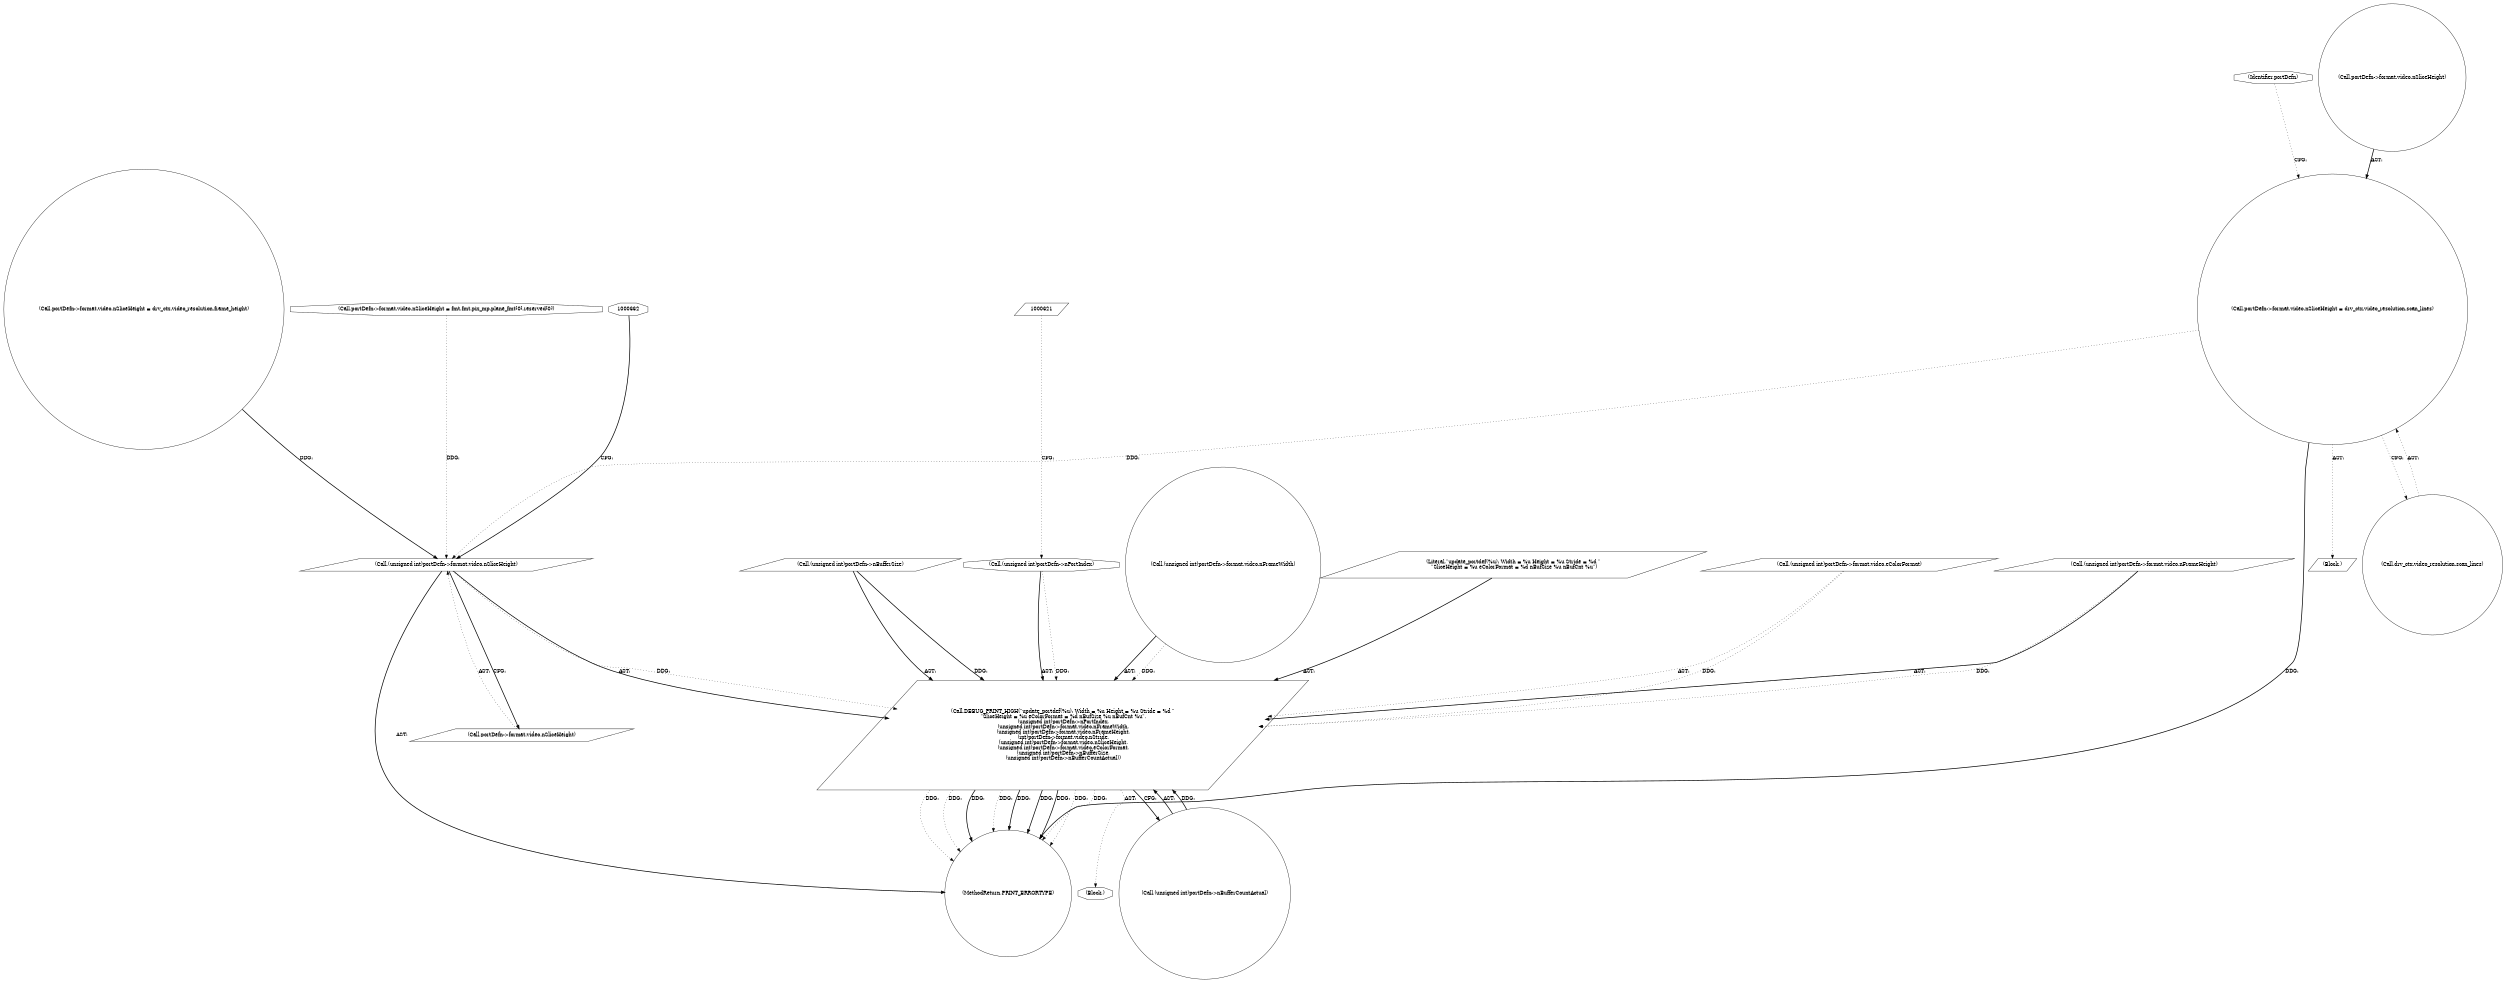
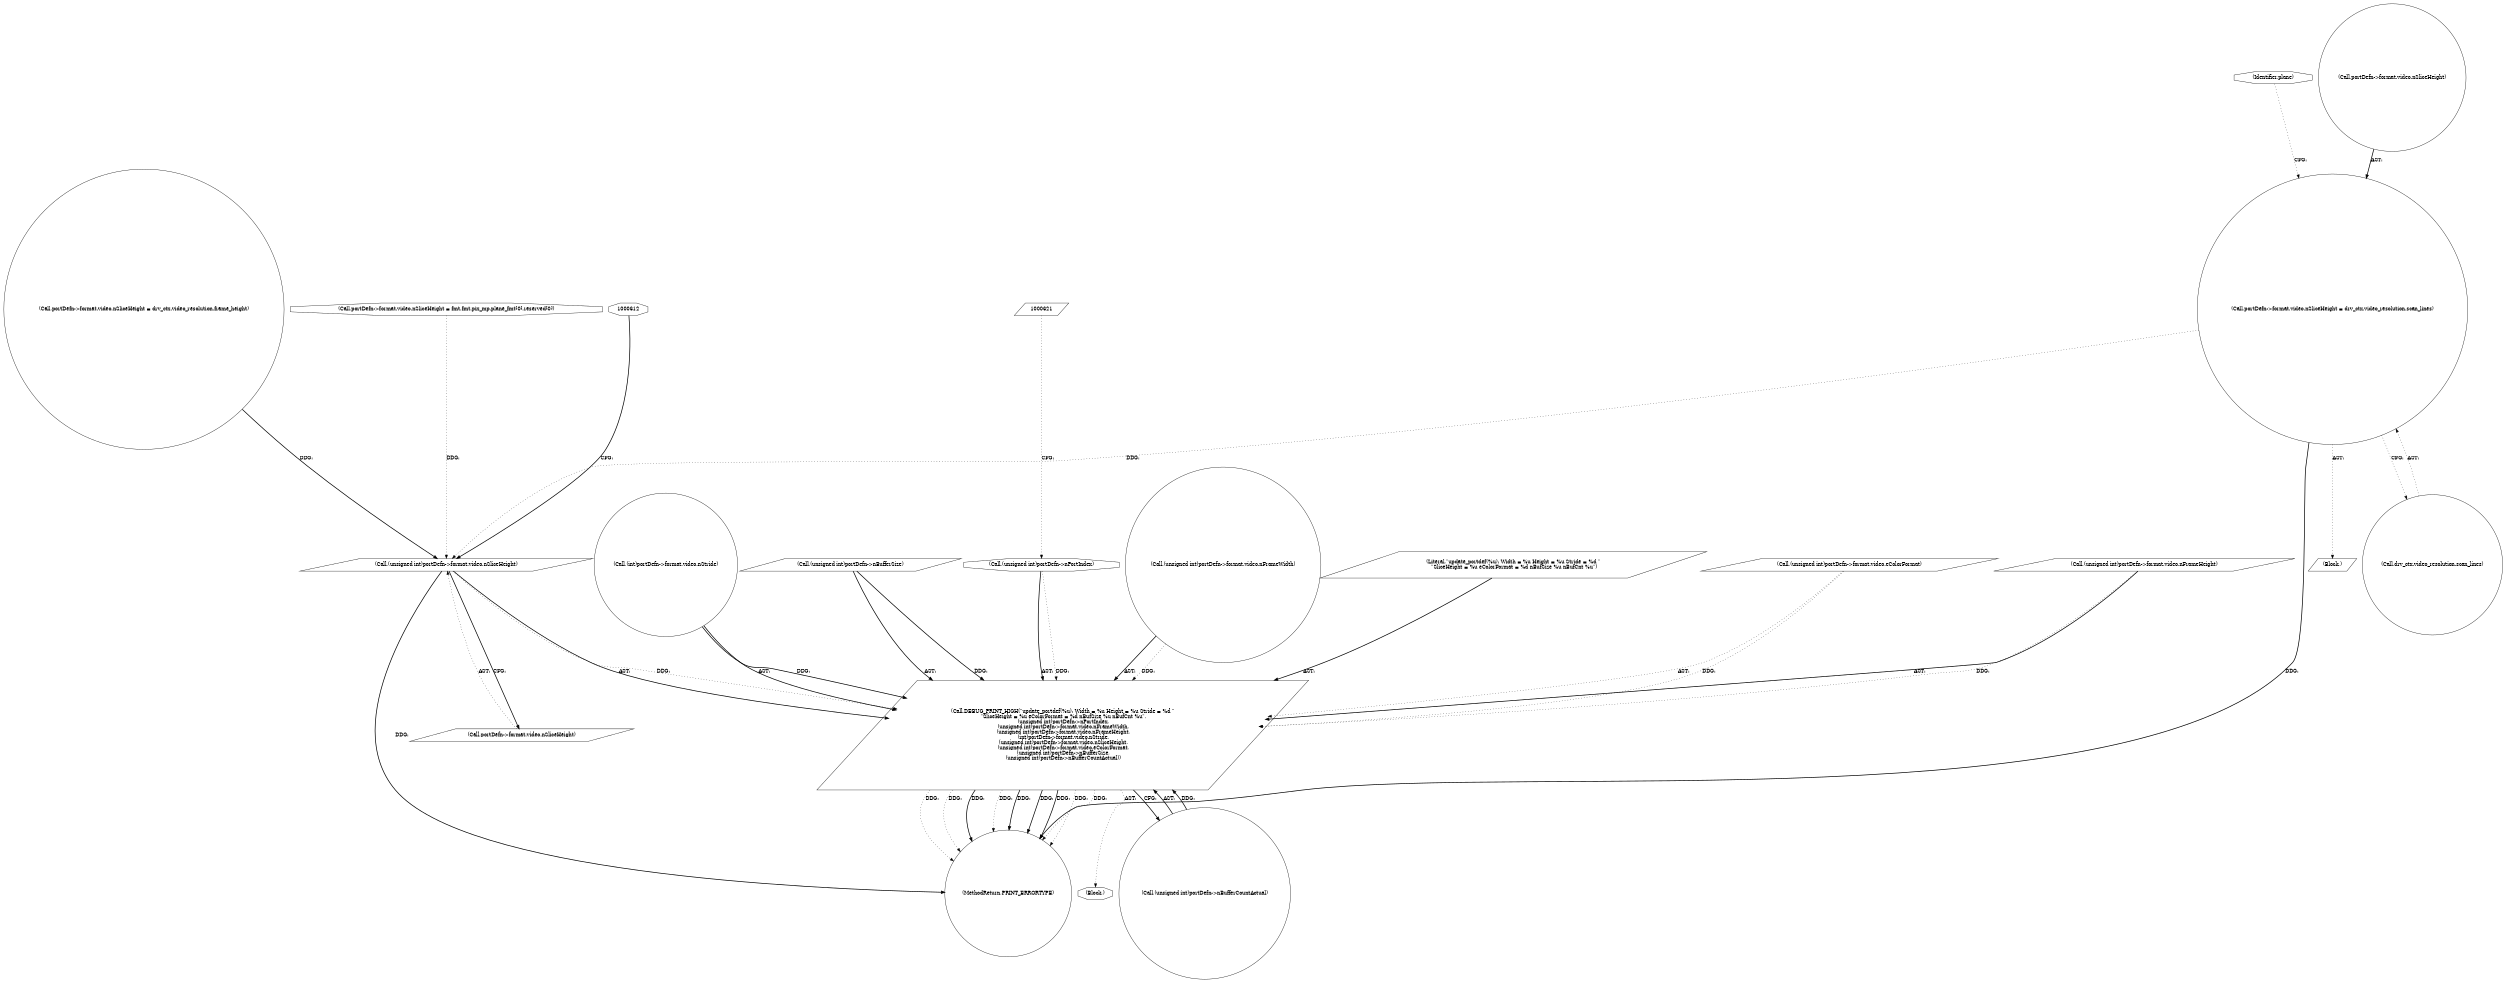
(2273, 78) -> (2273, 78)
(628, 309) -> (628, 309)
none -> (666, 565)
(403, 735) -> (403, 735)
